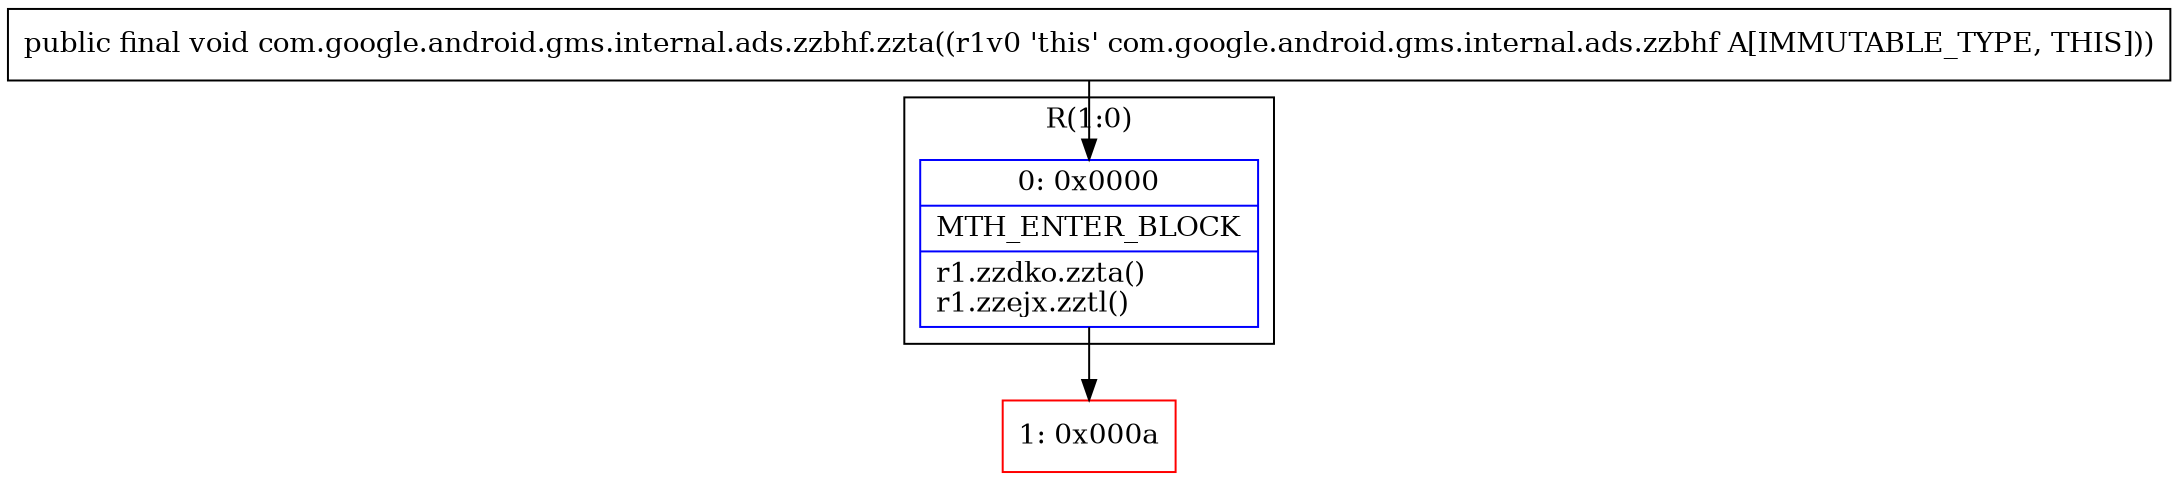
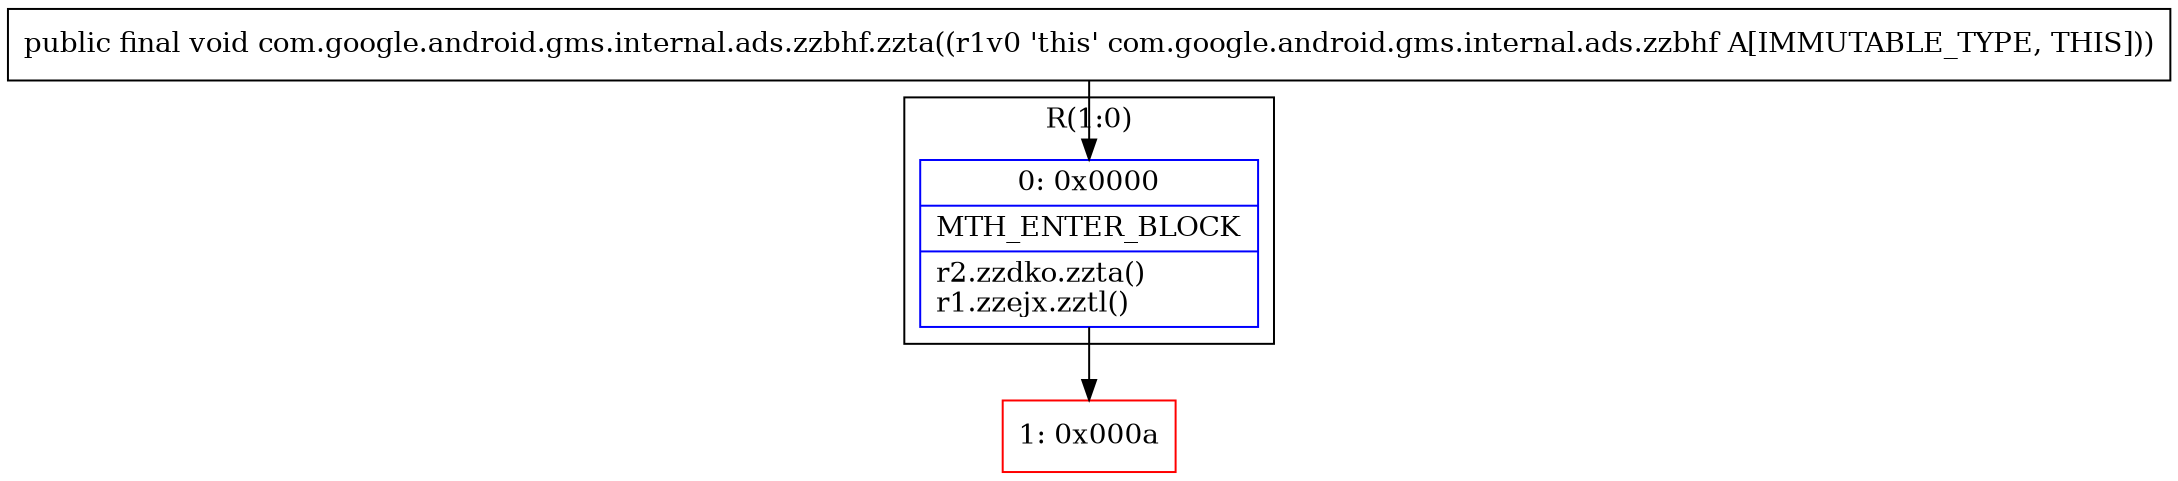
(1041, 273) -> (1041, 273)
